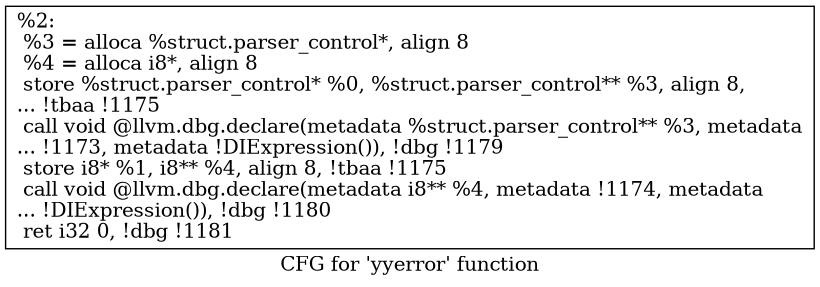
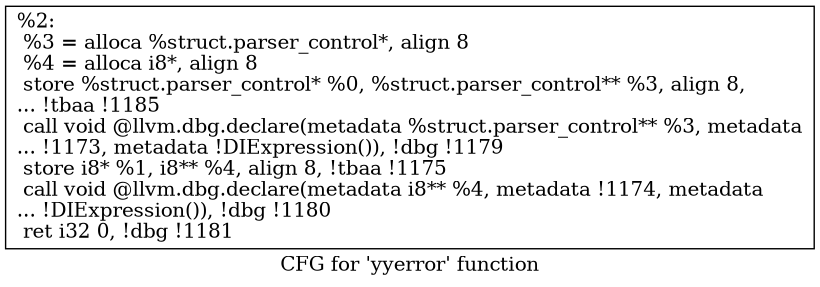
(89, 106) -> (89, 106)
